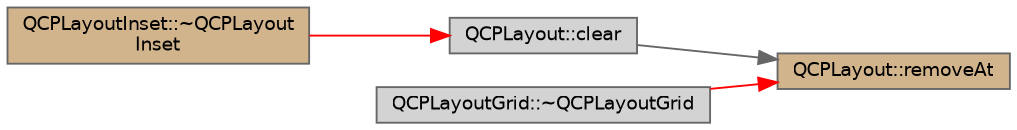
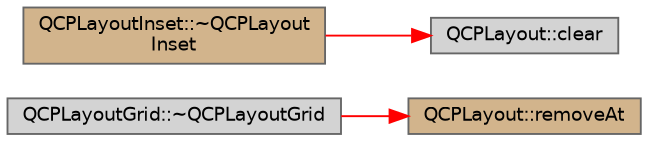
(698, 51) -> none
